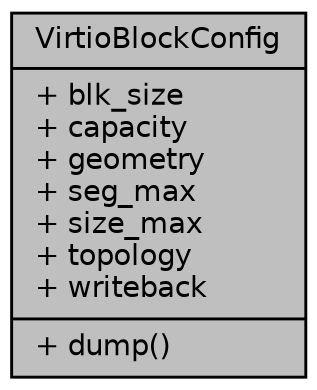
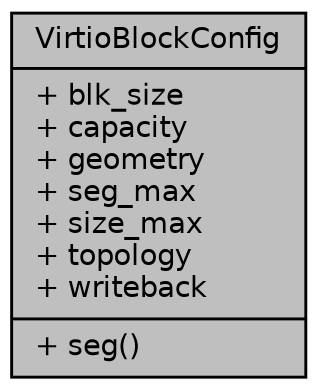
(103, 347) -> (89, 347)
